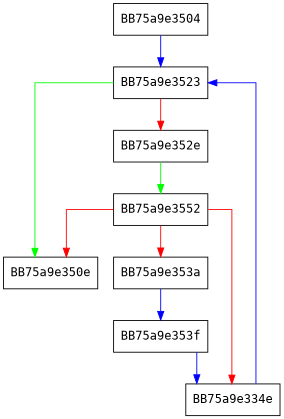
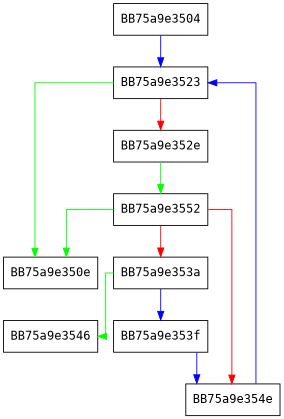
(71, 210) -> (71, 210)
none -> (51, 336)
(233, 400) -> (233, 400)
